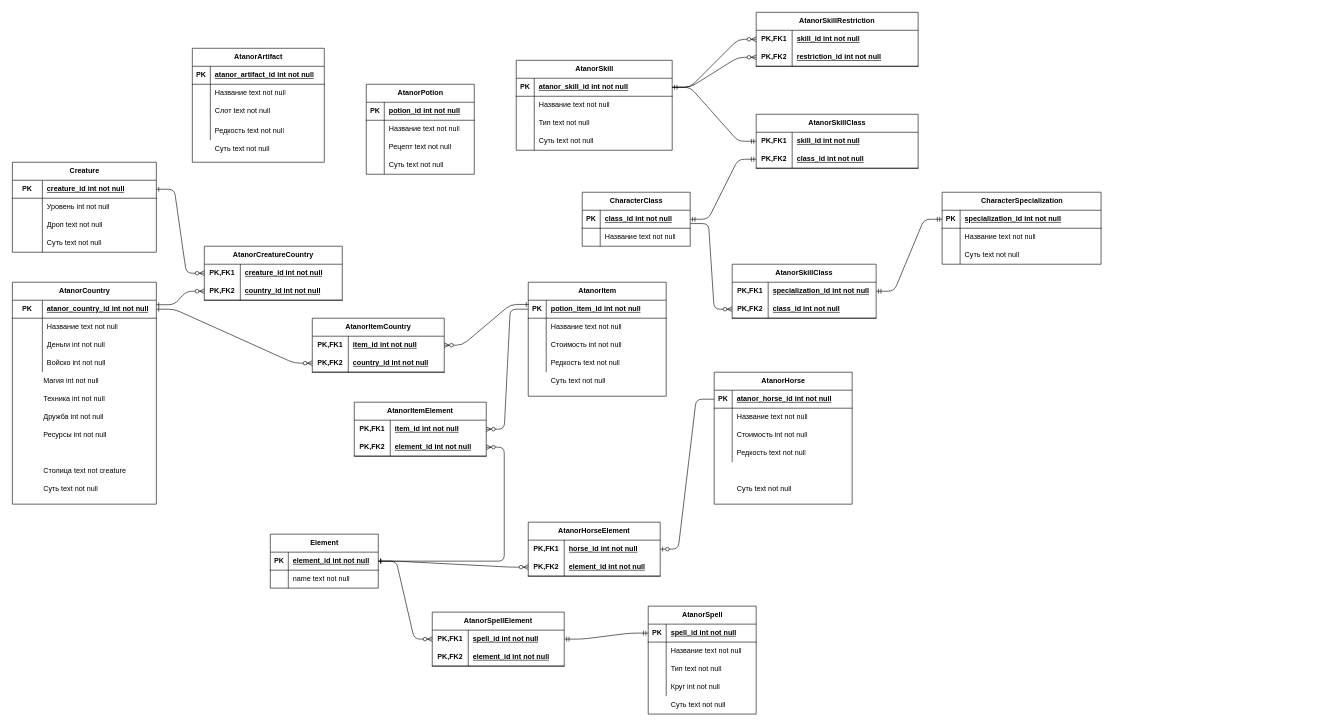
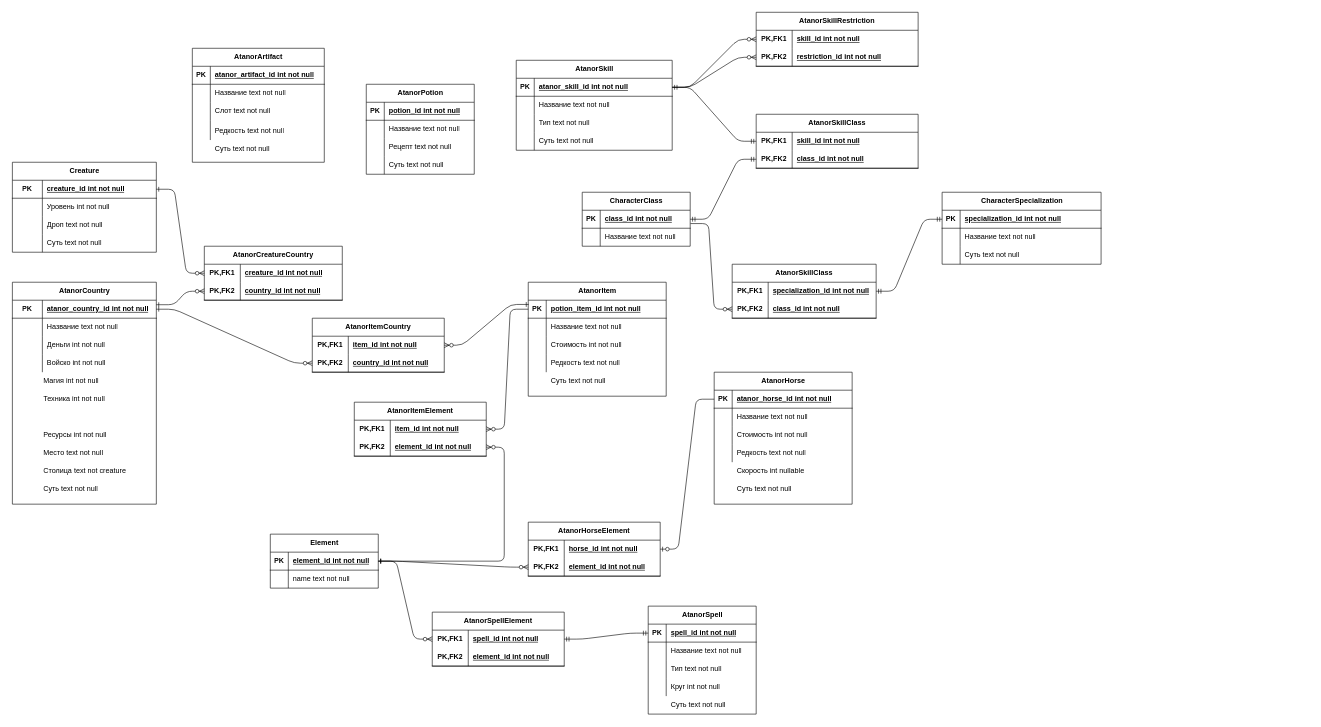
(98, 417) -> none
none -> (98, 453)
none -> (792, 471)
